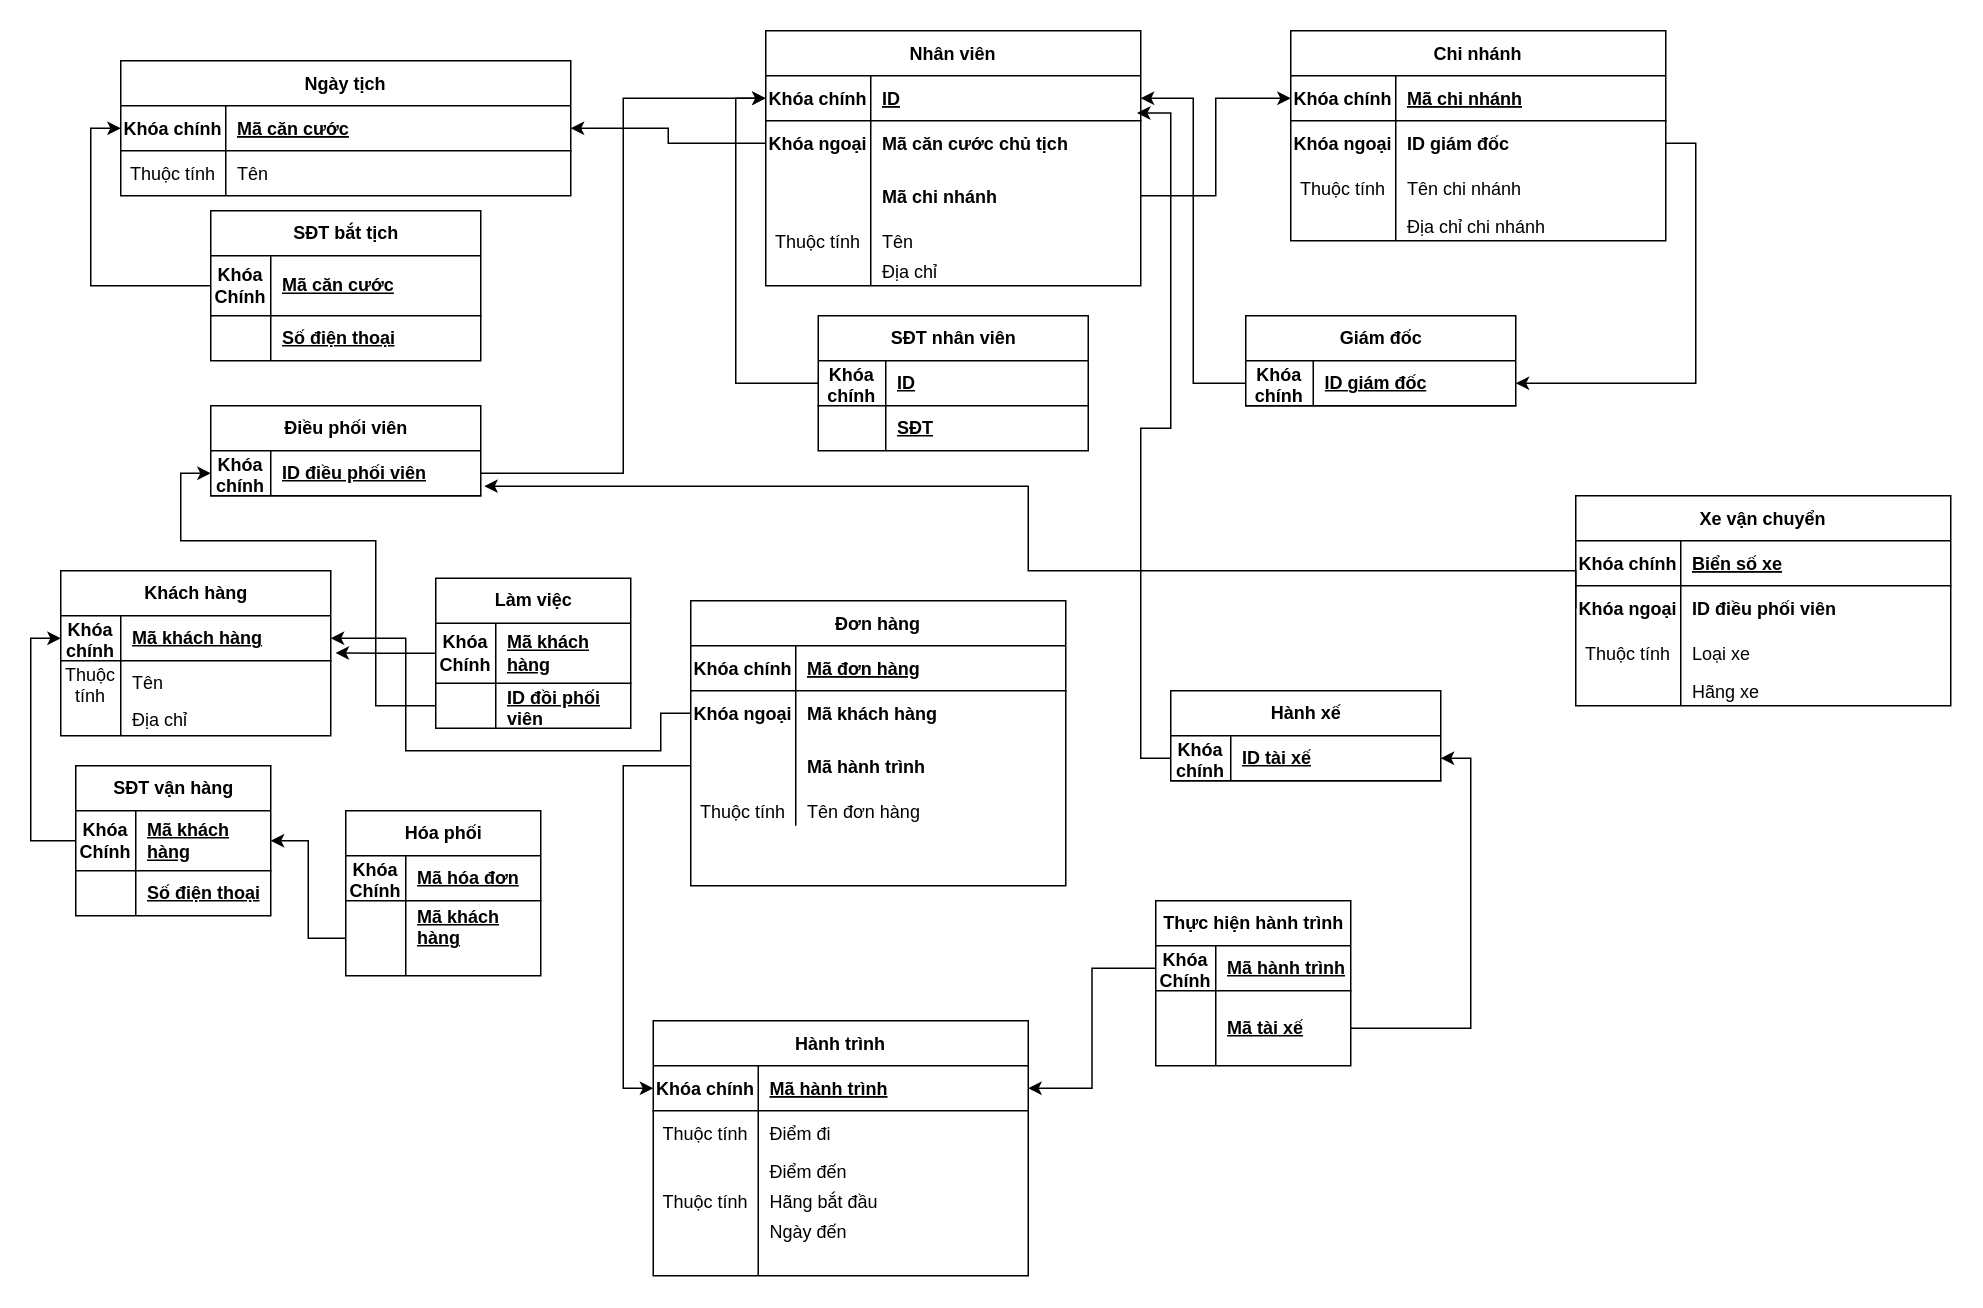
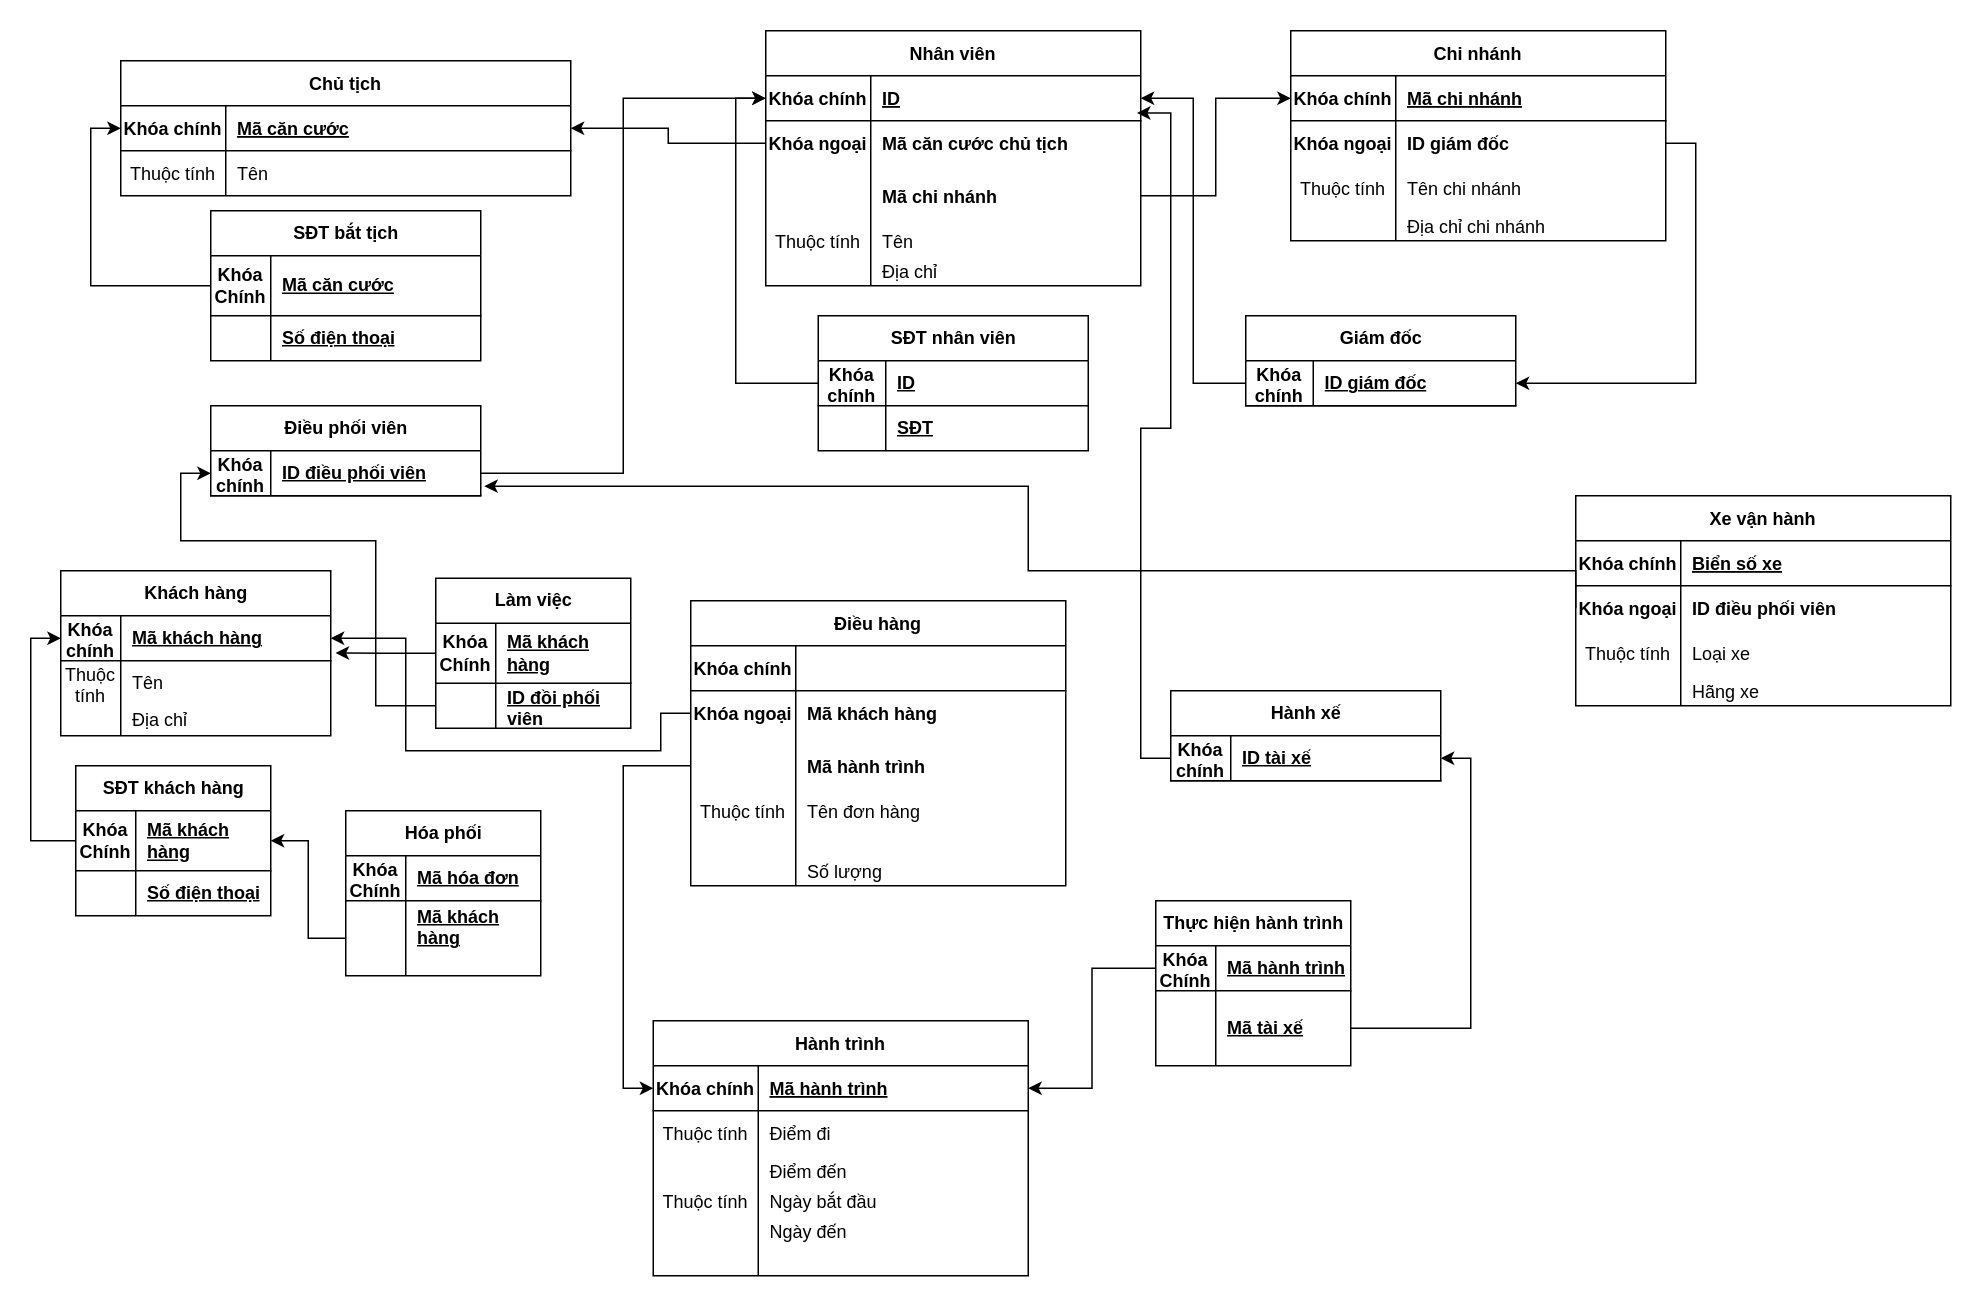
(345, 84) -> (345, 84)
(1763, 519) -> (1763, 519)
(878, 624) -> (878, 624)
(931, 668) -> none
(174, 788) -> (174, 788)
none -> (931, 871)
(825, 1202) -> (825, 1202)
